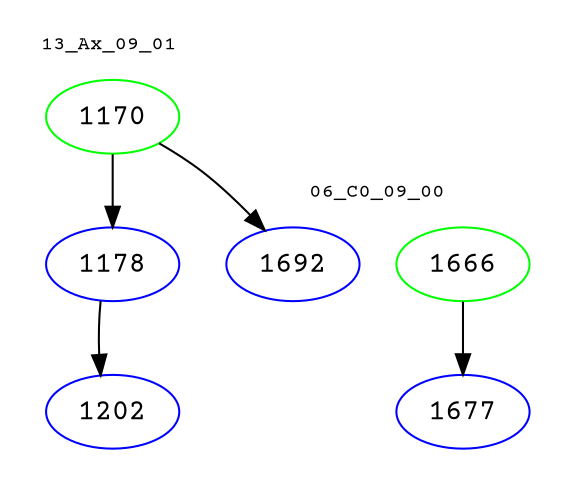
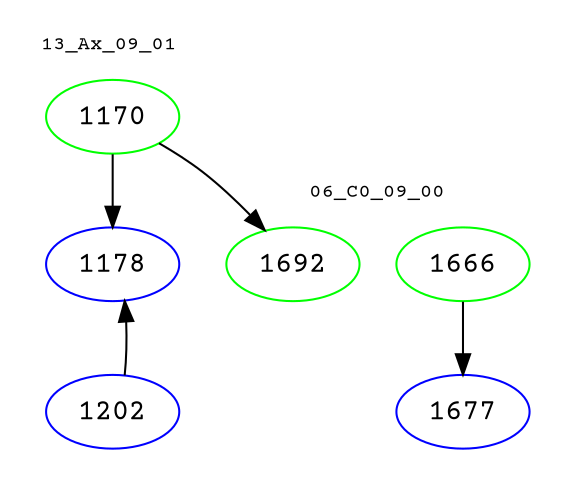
(293, 264) -> (293, 264)
(99, 328) -> (126, 349)
